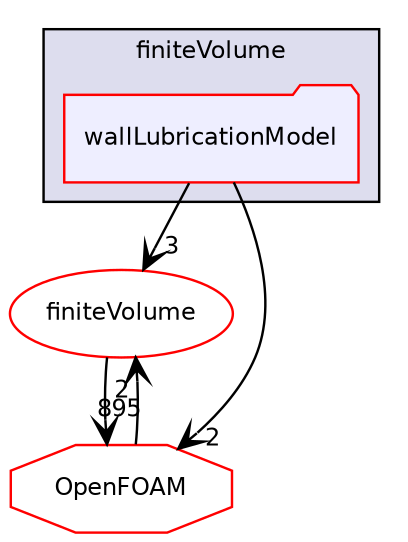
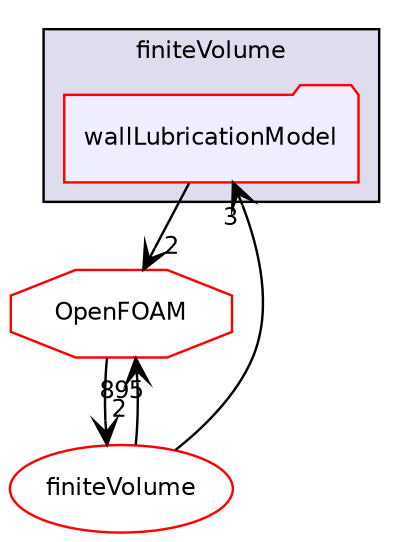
(171, 217) -> (258, 341)
